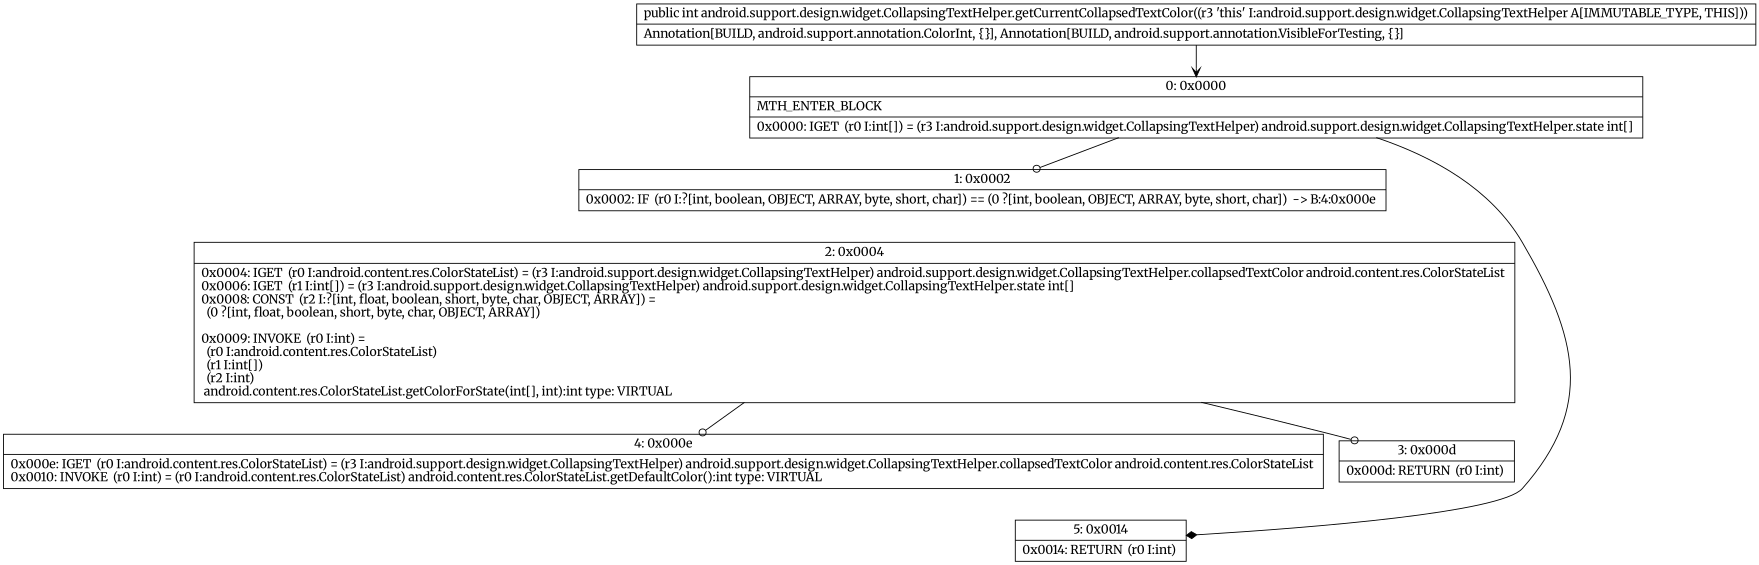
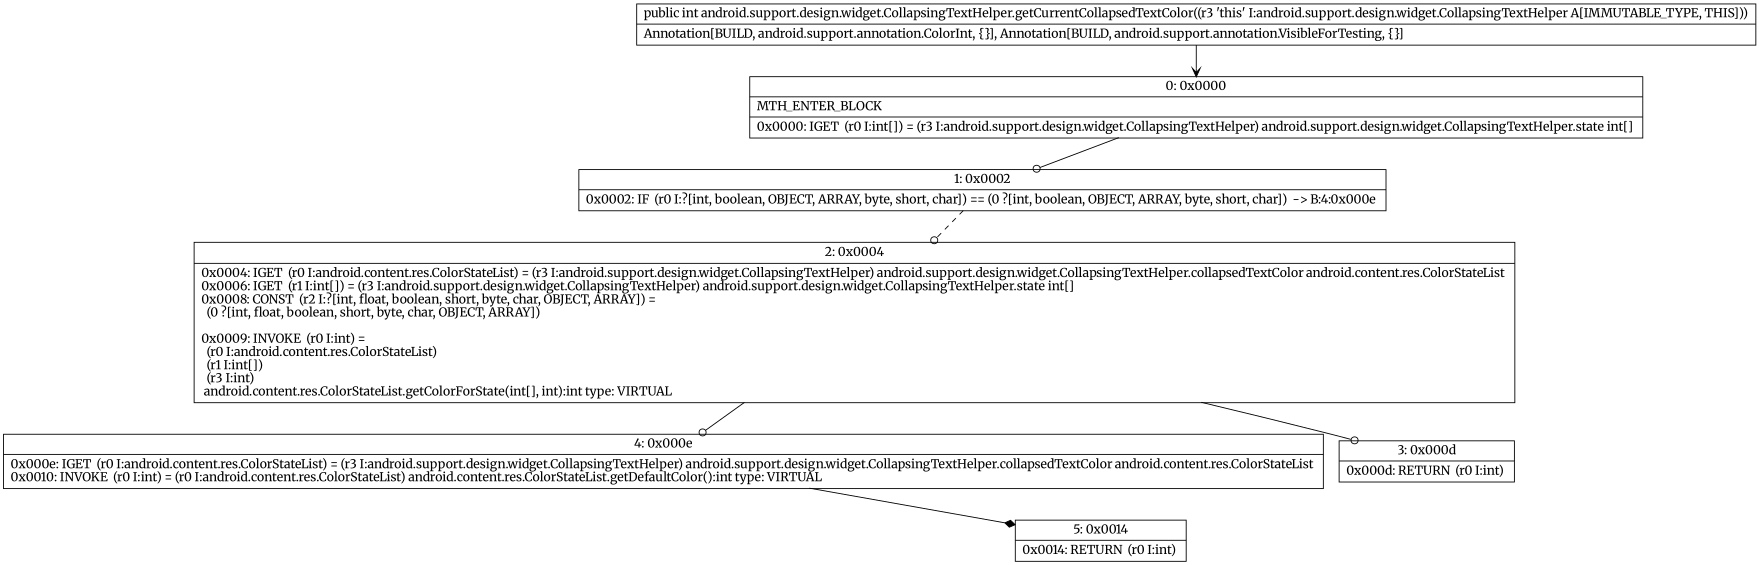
none -> (950, 224)
(228, 379) -> (228, 379)
(1556, 438) -> (907, 505)
